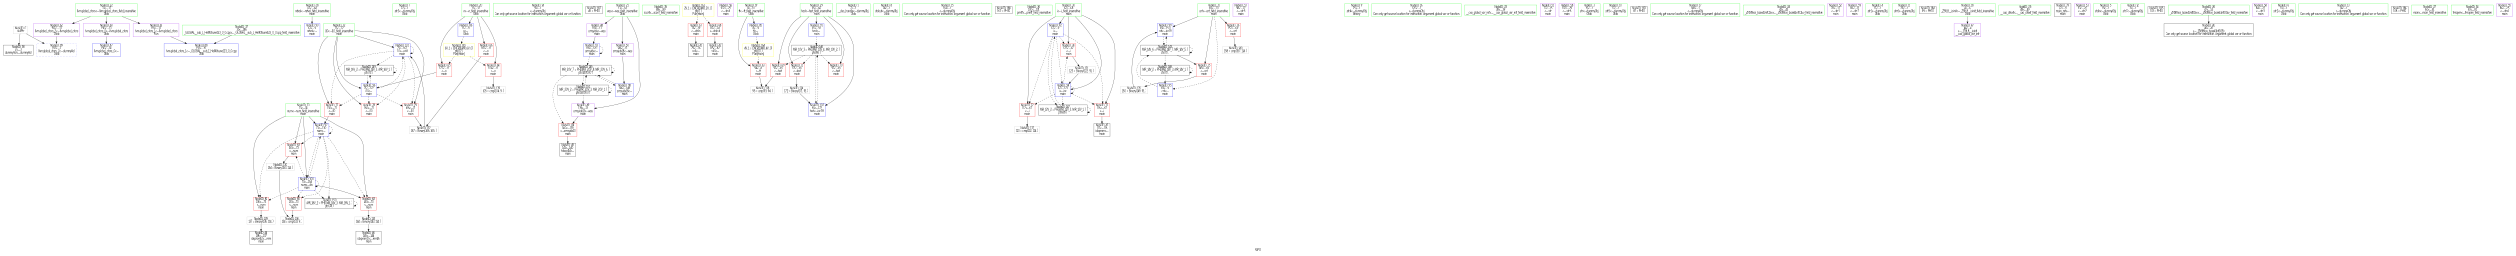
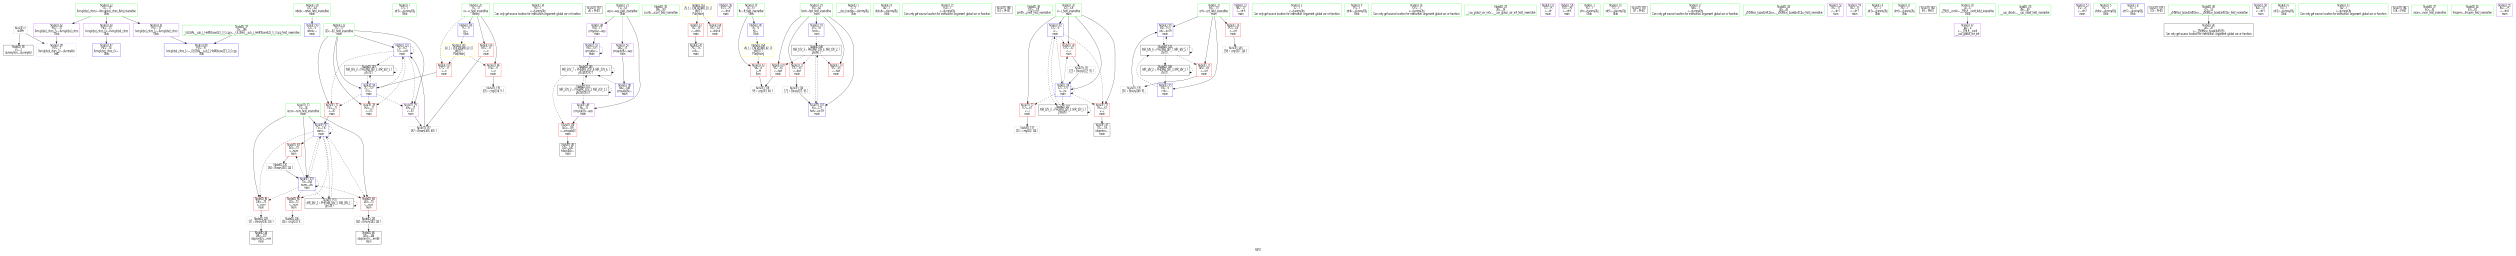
none -> (1297, 10)
(2063, 10) -> none
(2133, 10) -> (2133, 10)
(476, 14) -> (476, 14)
(1357, 14) -> (1357, 14)
(622, 29) -> (622, 29)
(156, 34) -> (156, 34)
(445, 36) -> (445, 36)
(715, 50) -> none
(56, 54) -> (56, 54)
(1186, 59) -> (1186, 59)
(1217, 67) -> (1217, 67)
(1041, 69) -> none
(758, 74) -> (758, 74)
(604, 80) -> none
(410, 110) -> (410, 110)
(299, 129) -> none
none -> (332, 168)
(337, 190) -> (337, 190)
(280, 194) -> (291, 174)
